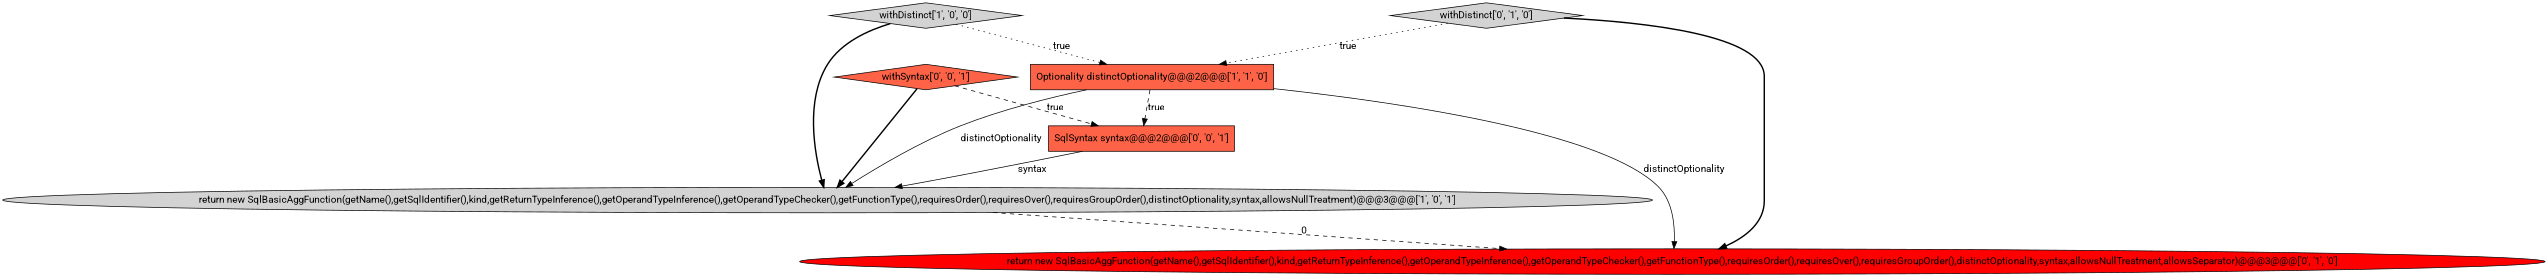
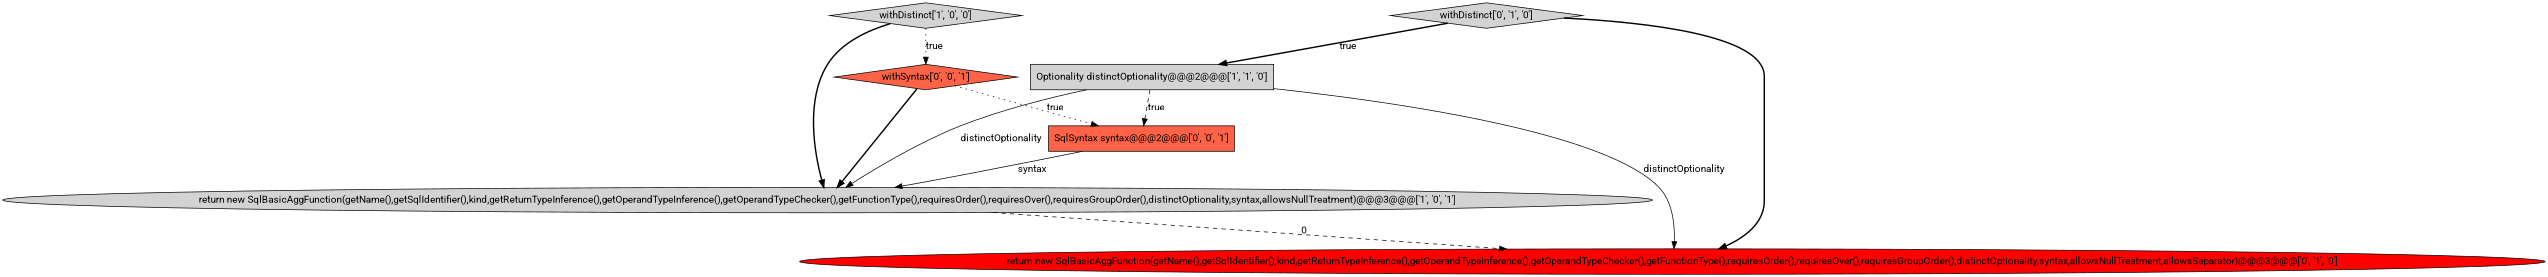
(1028, 43) -> (926, 43)
(1337, 43) -> (1337, 43)
(1152, 77) -> (1152, 77)
(1013, 102) -> (1013, 102)
